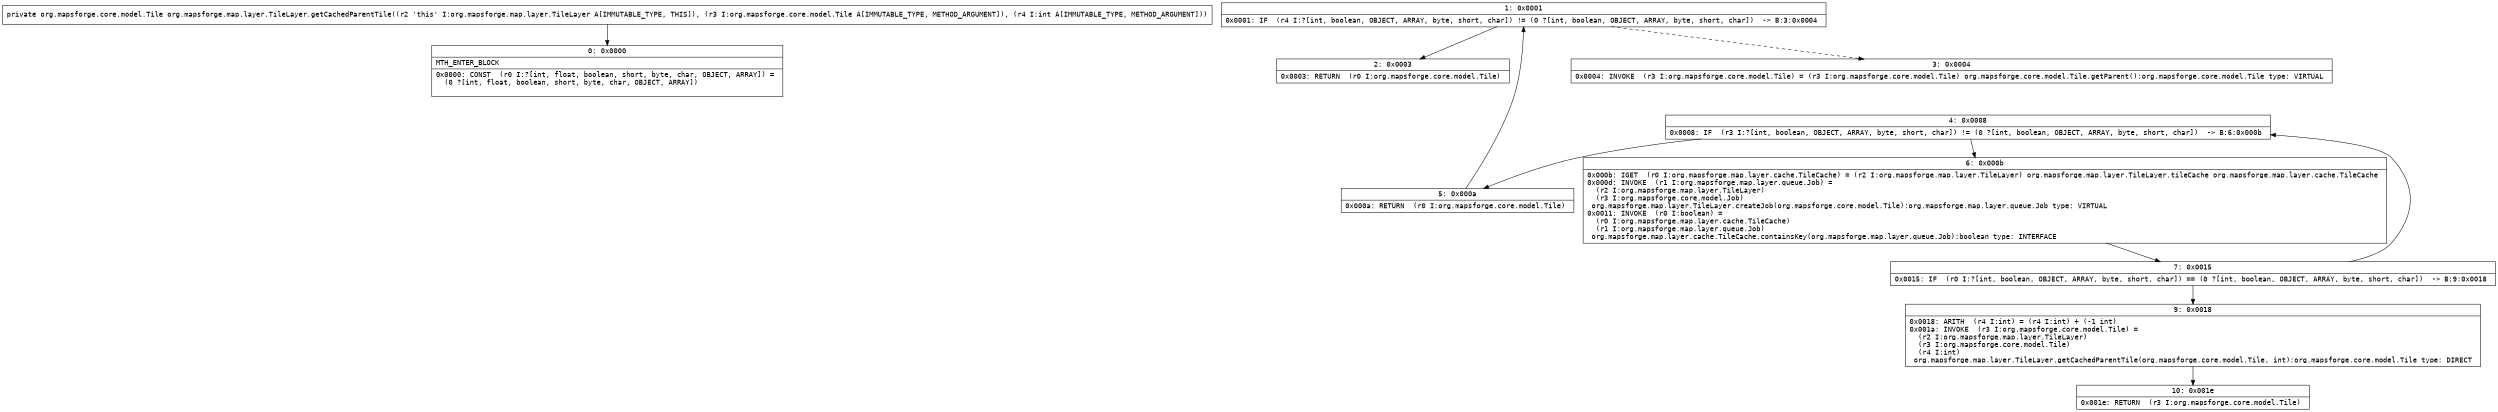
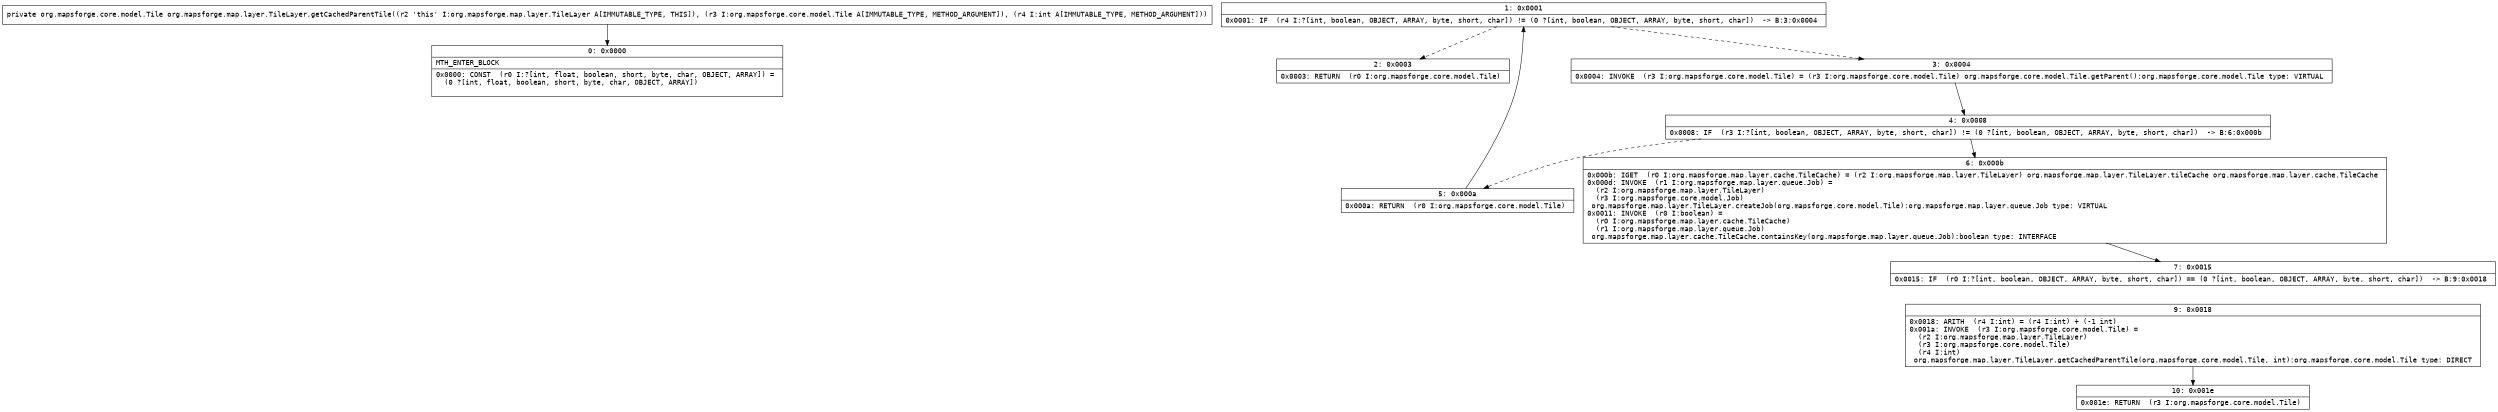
(1461, 42) -> (1461, 42)
(1593, 155) -> (1593, 155)
(2399, 167) -> (1959, 96)
(2193, 292) -> none
